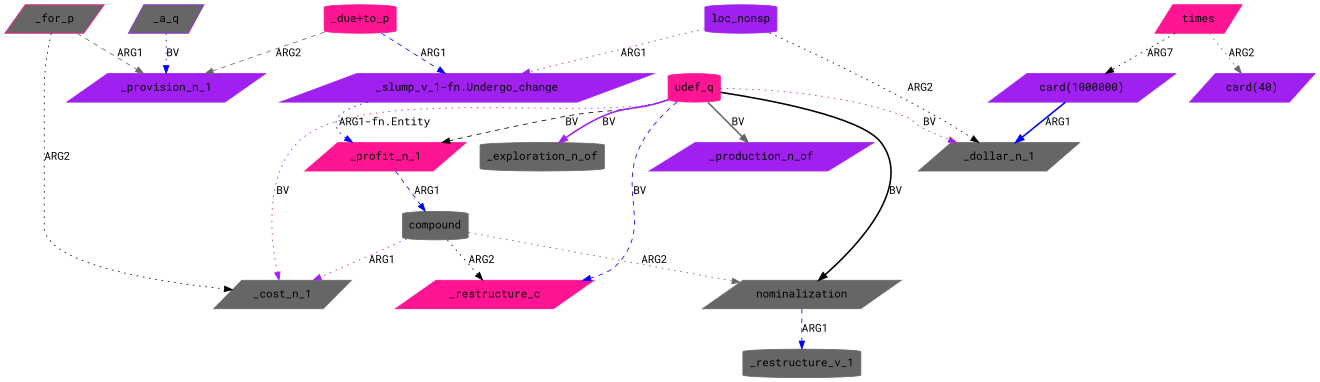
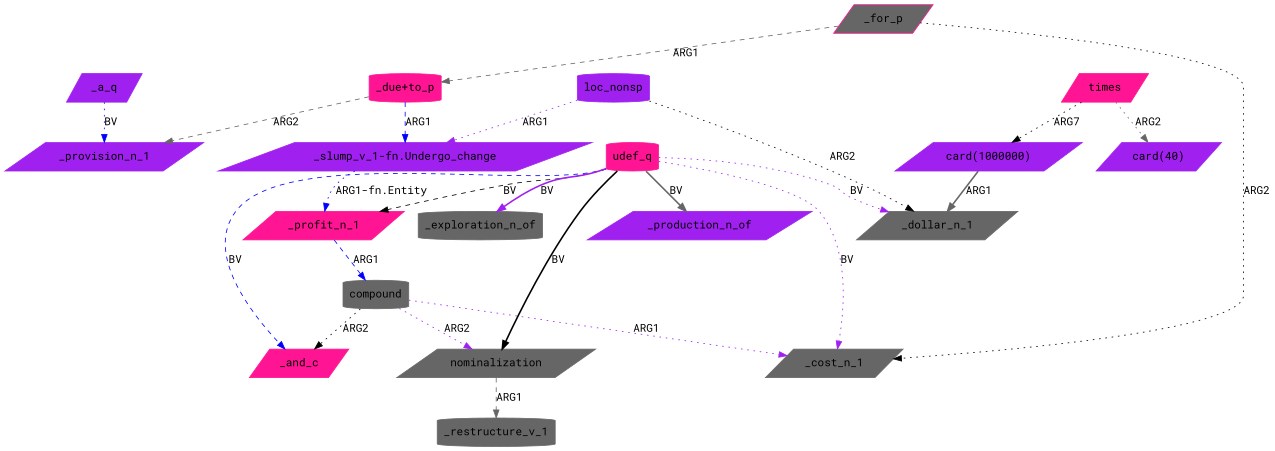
(166, 19) -> (104, 88)
(107, 51) -> (644, 53)
(1044, 120) -> (965, 188)
(600, 257) -> (432, 327)
(495, 294) -> (299, 363)
(802, 325) -> (496, 394)
